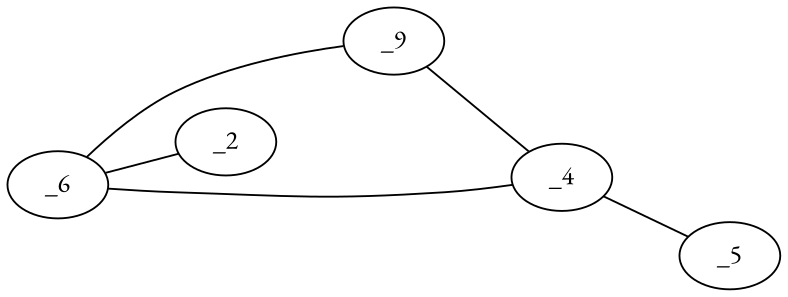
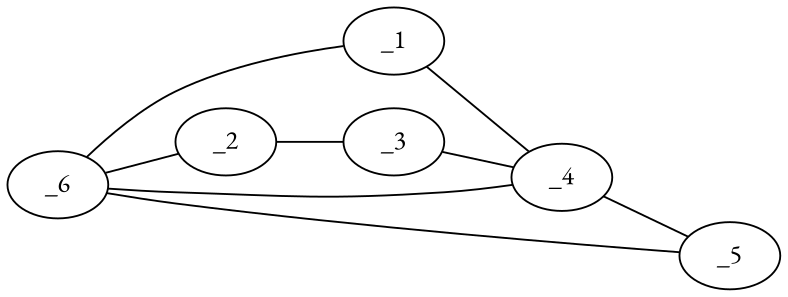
(394, 41) -> (394, 41)
none -> (394, 142)
none -> (392, 228)
